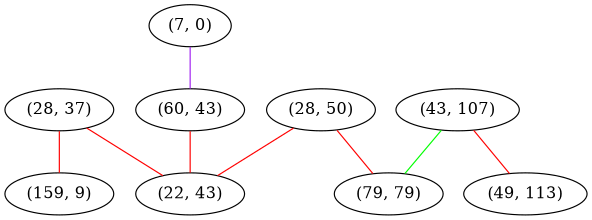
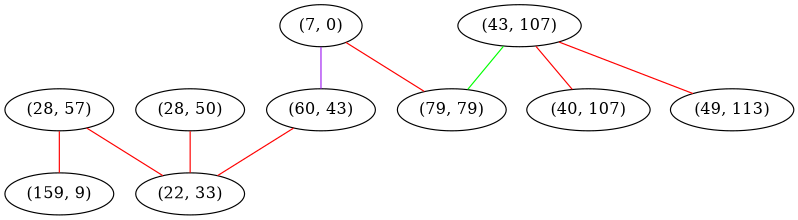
(59, 110) -> (59, 110)
none -> (588, 110)
(355, 152) -> (385, 67)
(190, 194) -> (190, 194)
